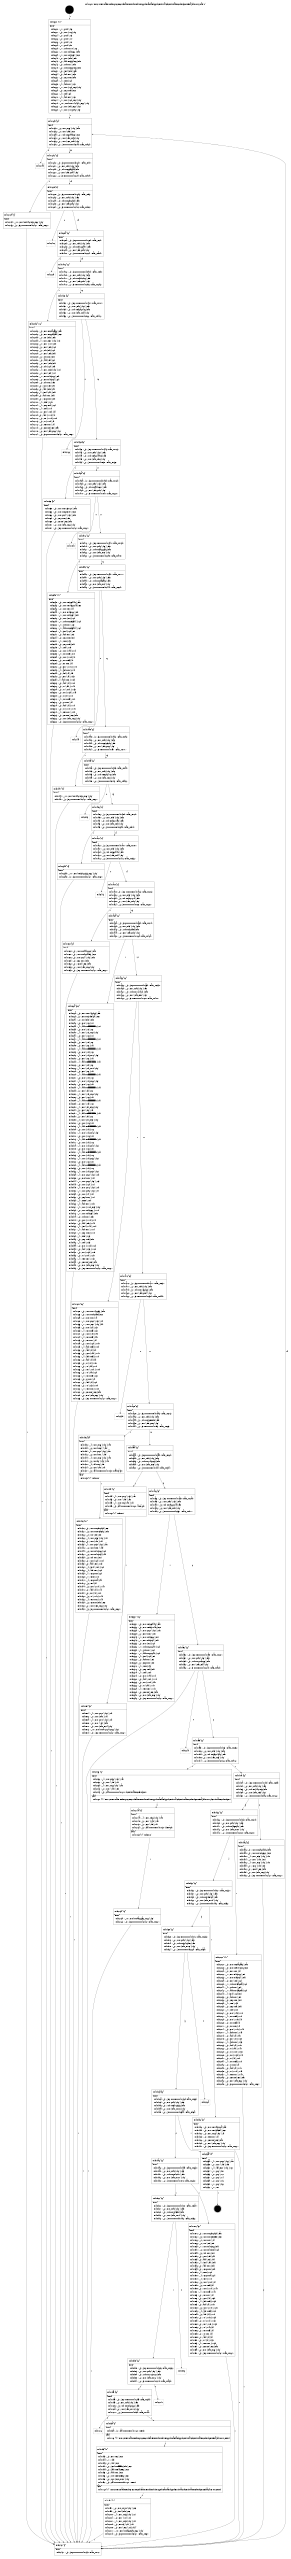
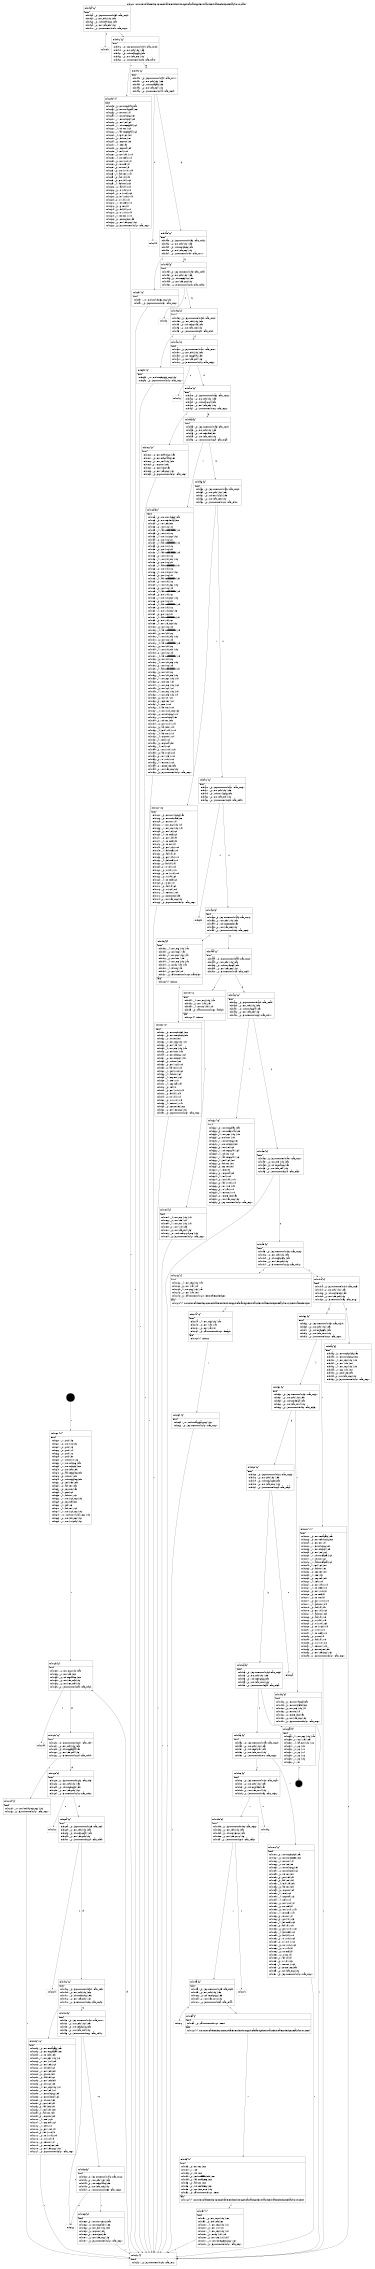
(97, 468) -> (77, 2207)
(185, 1751) -> none
